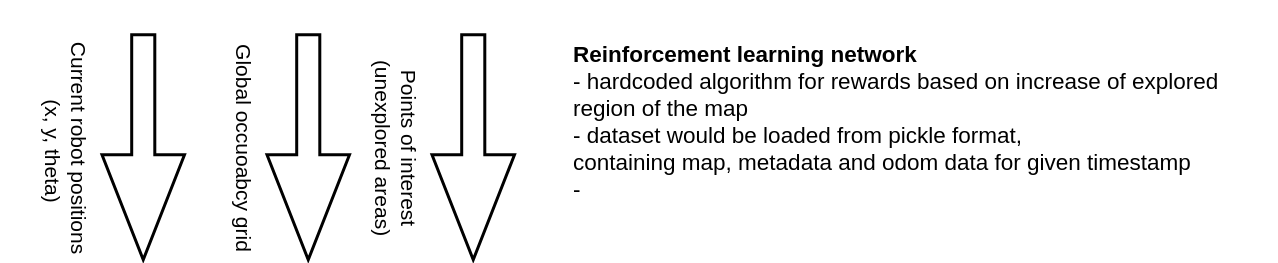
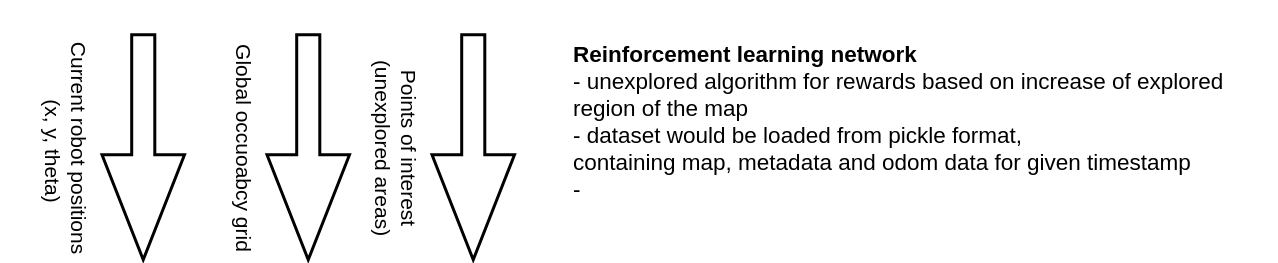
(863, 121) -> (866, 121)
